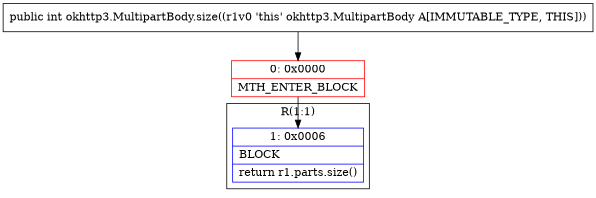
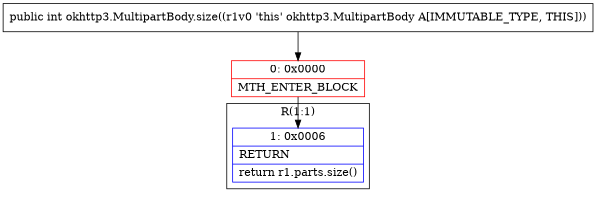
(259, 155) -> (264, 155)
